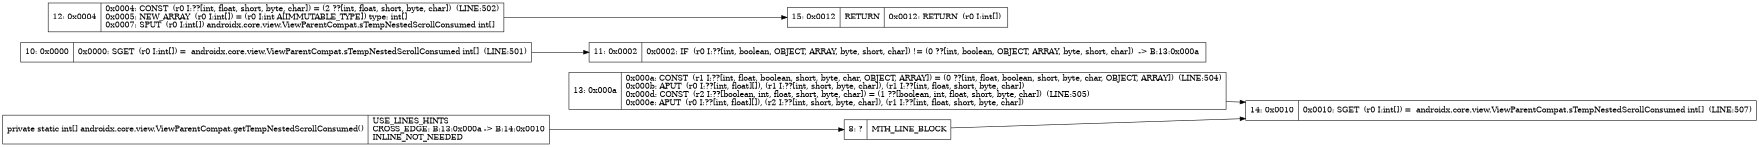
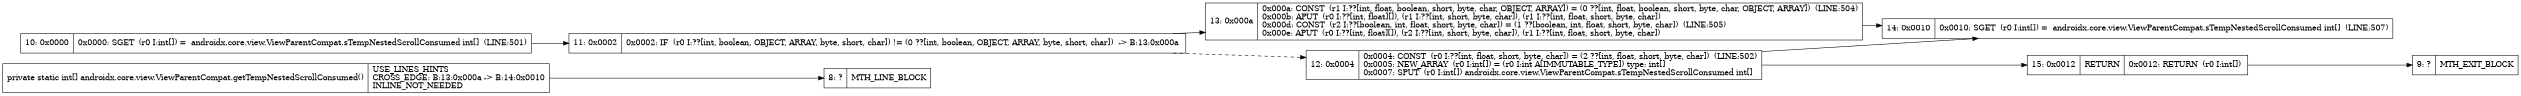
none -> (1186, 33)
none -> (1237, 55)
none -> (2465, 65)
(1096, 123) -> (1867, 45)
